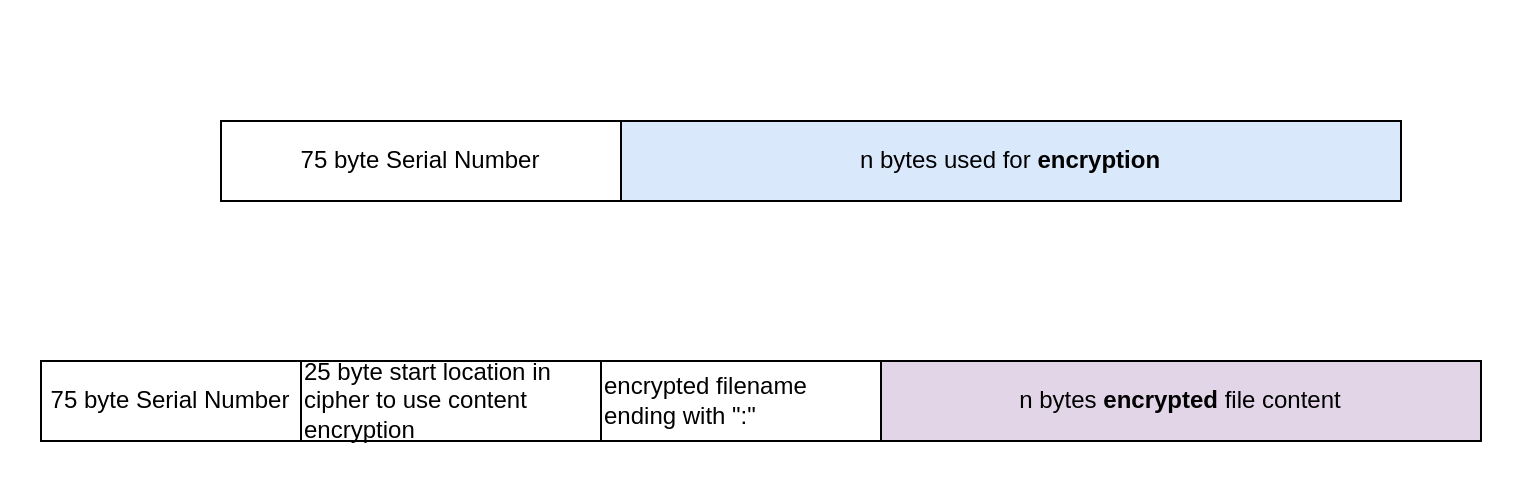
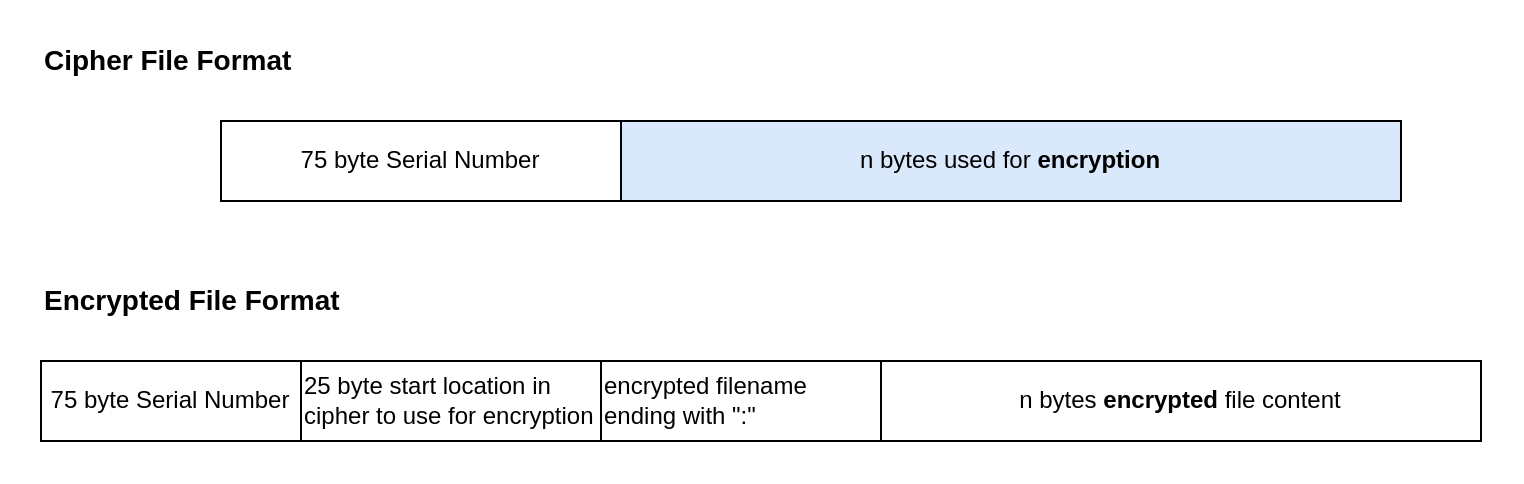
none -> (191, 61)
none -> (271, 301)
(453, 401) -> (453, 401)
(1181, 401) -> (1181, 401)
